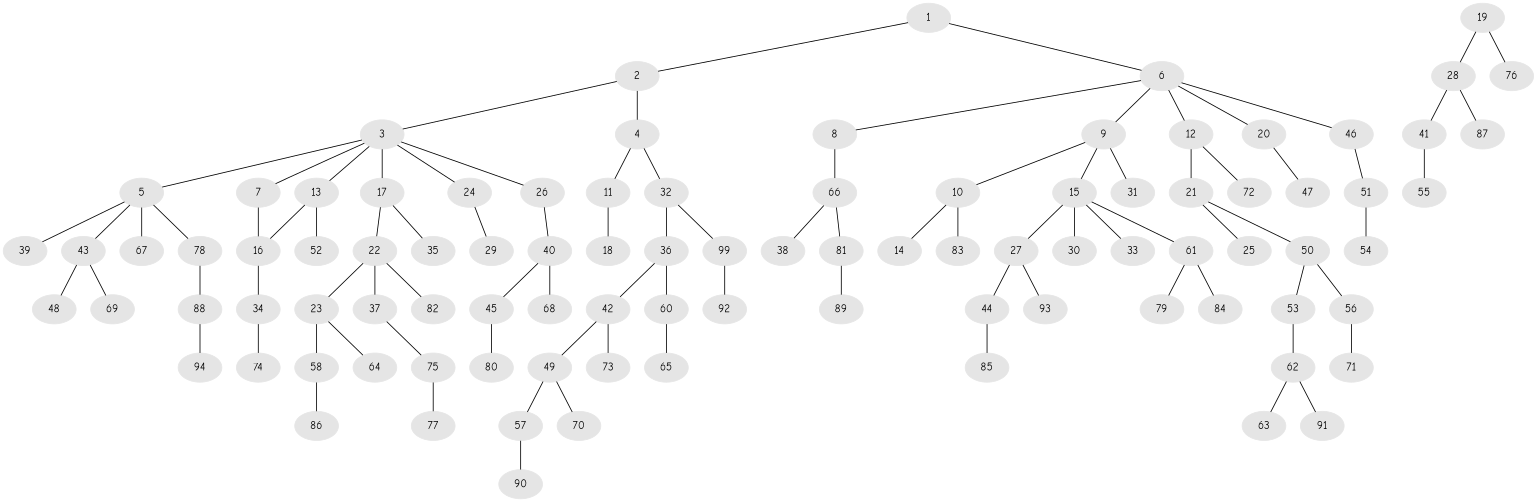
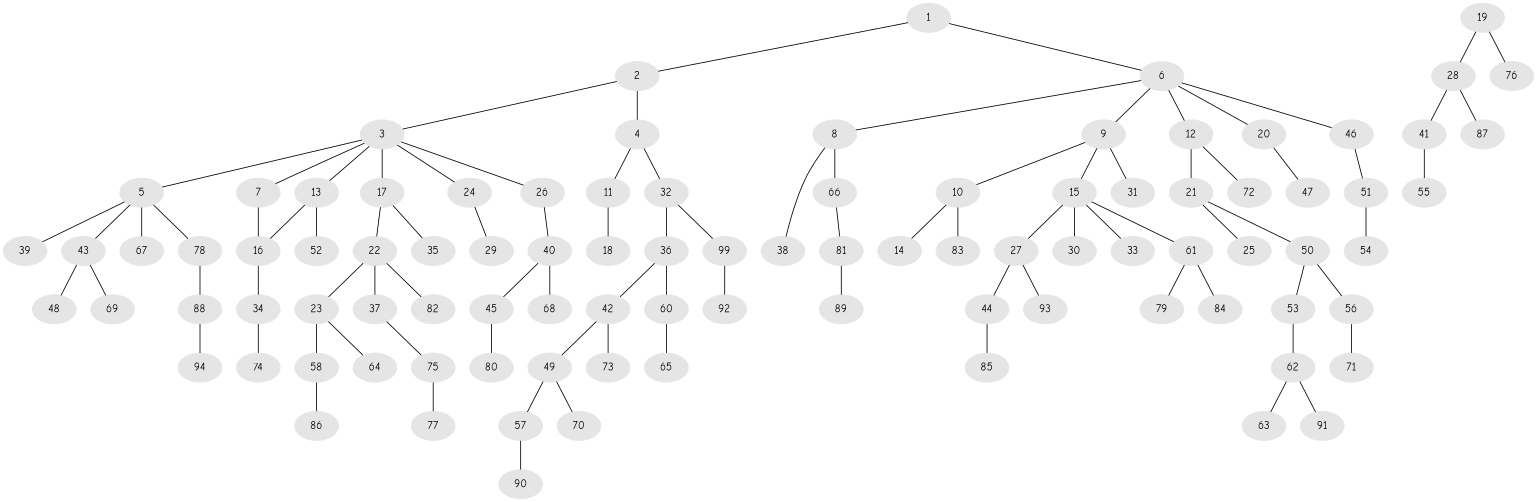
(809, 222) -> (801, 190)
